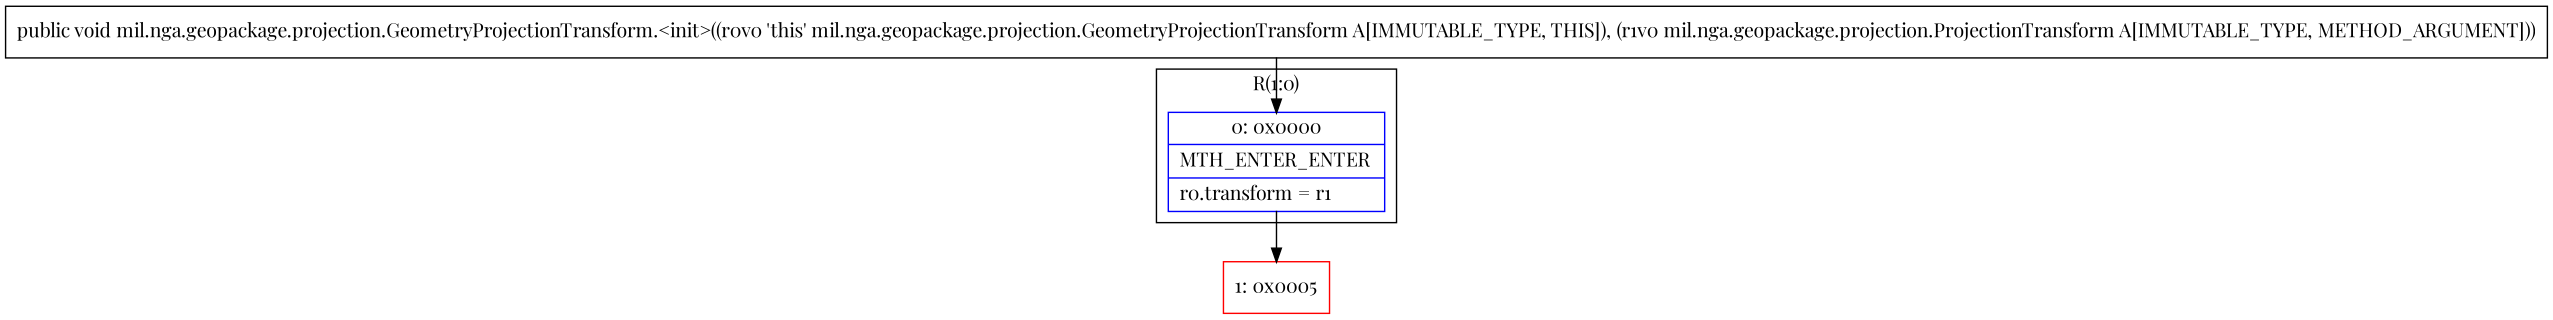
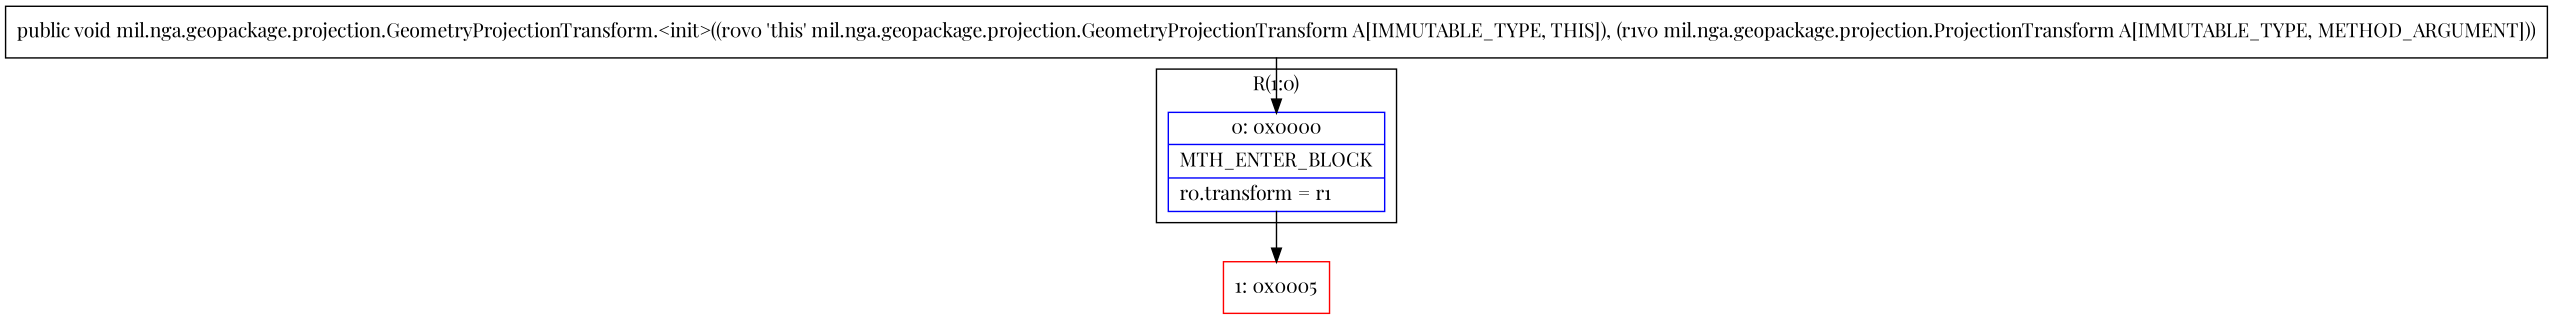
(1275, 161) -> (1276, 161)
